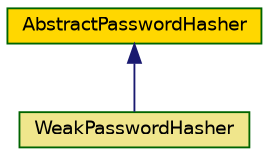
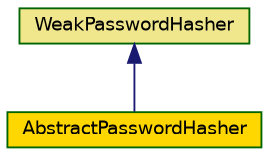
(134, 88) -> (134, 88)
